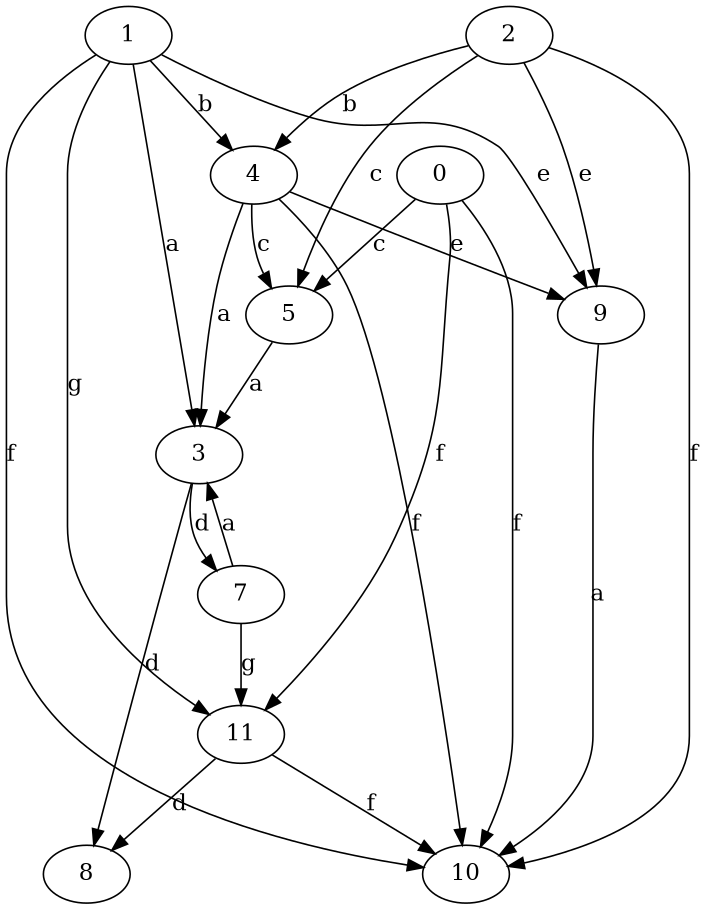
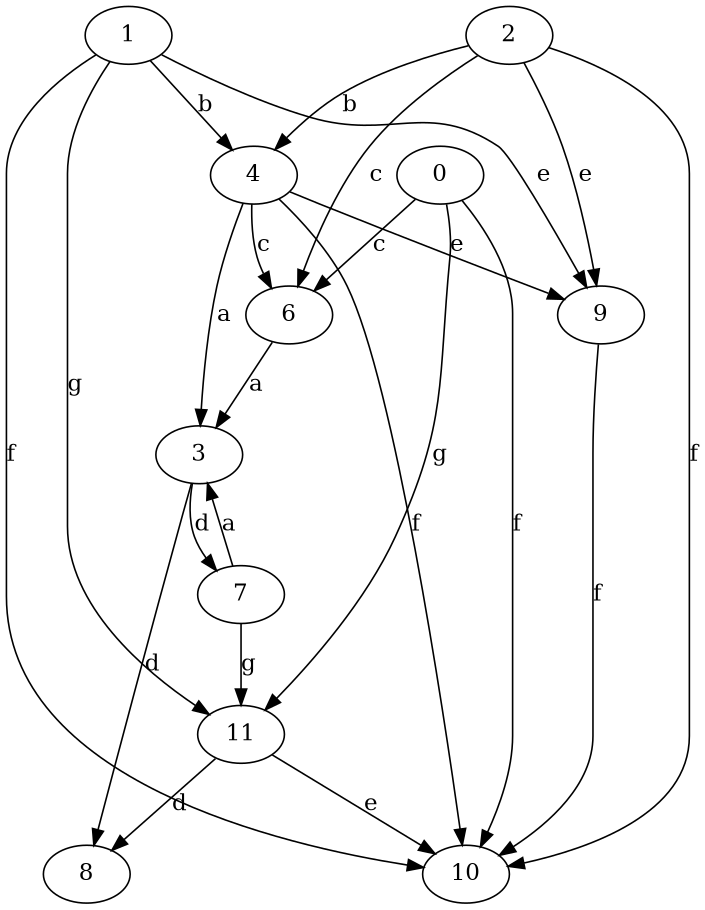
(163, 237) -> none
(289, 315) -> (289, 315)
(440, 455) -> (440, 455)
(598, 595) -> (598, 595)
(371, 804) -> (371, 804)
